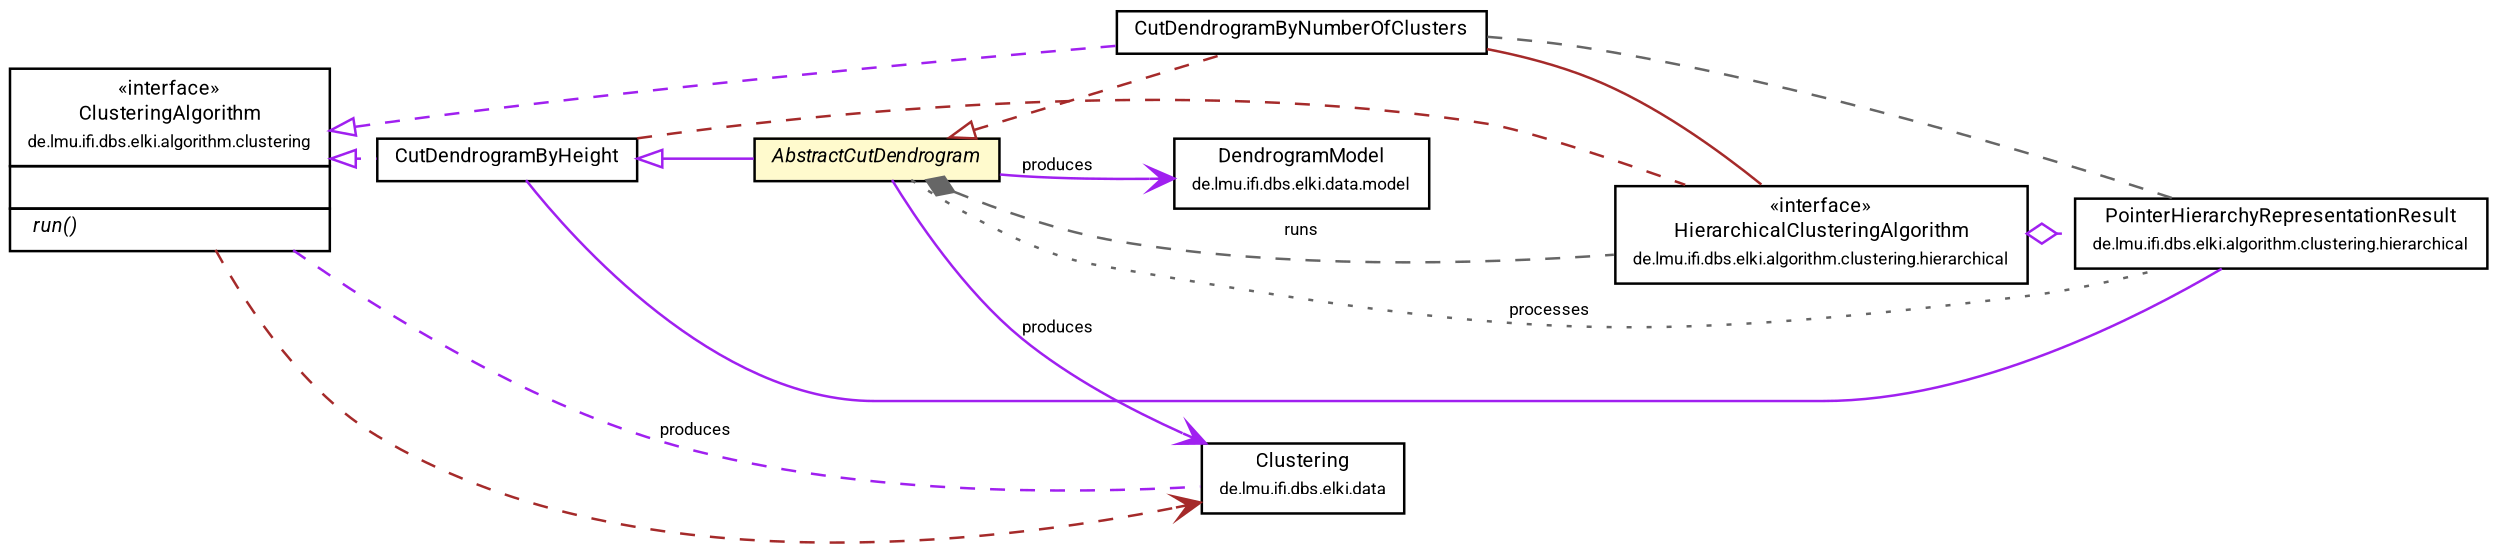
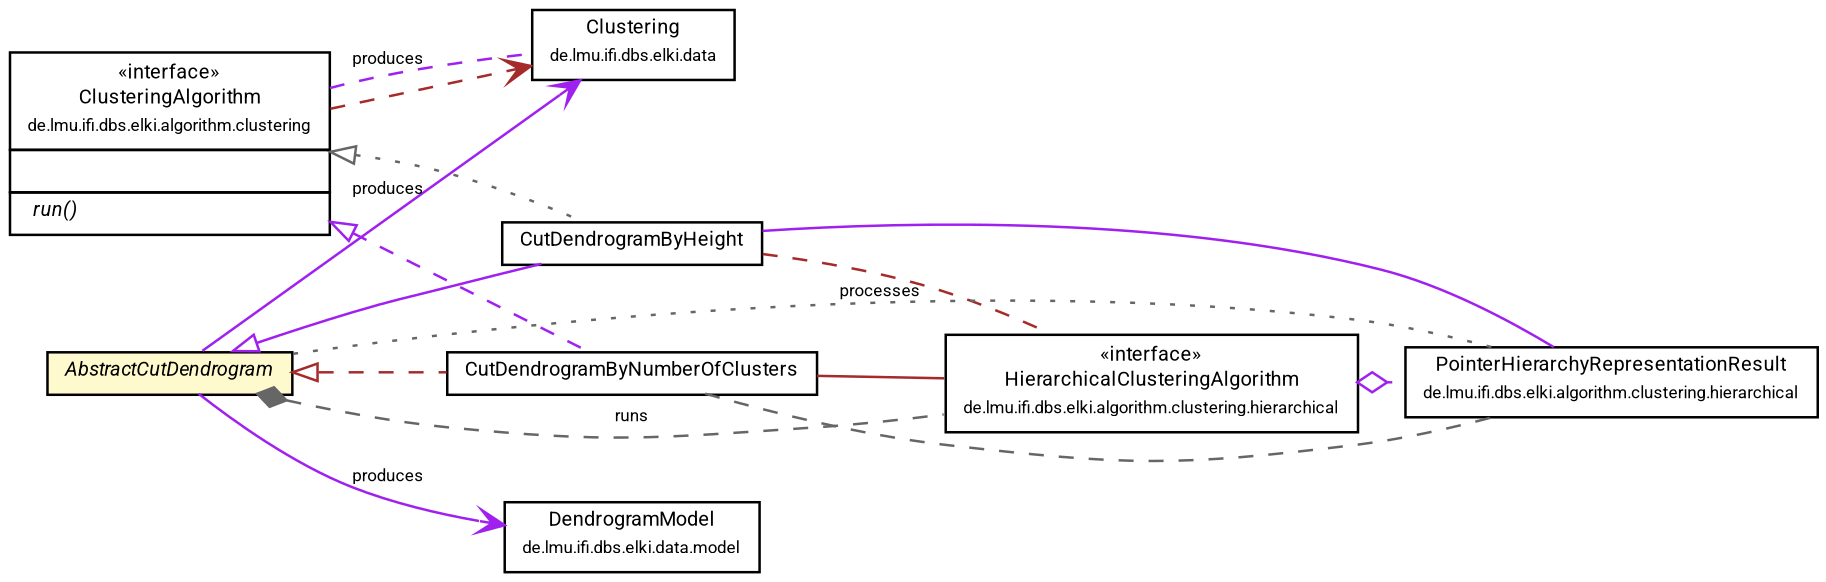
(366, 159) -> (471, 180)
(708, 159) -> (398, 300)
